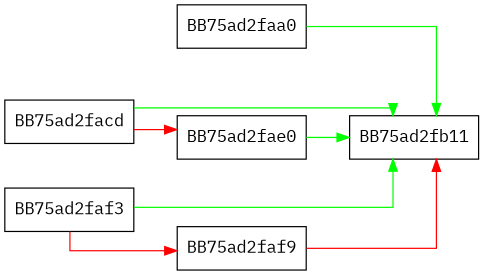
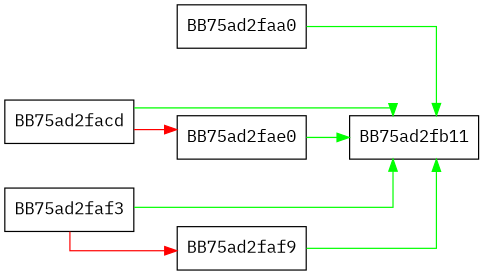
(410, 248) -> (410, 248)
